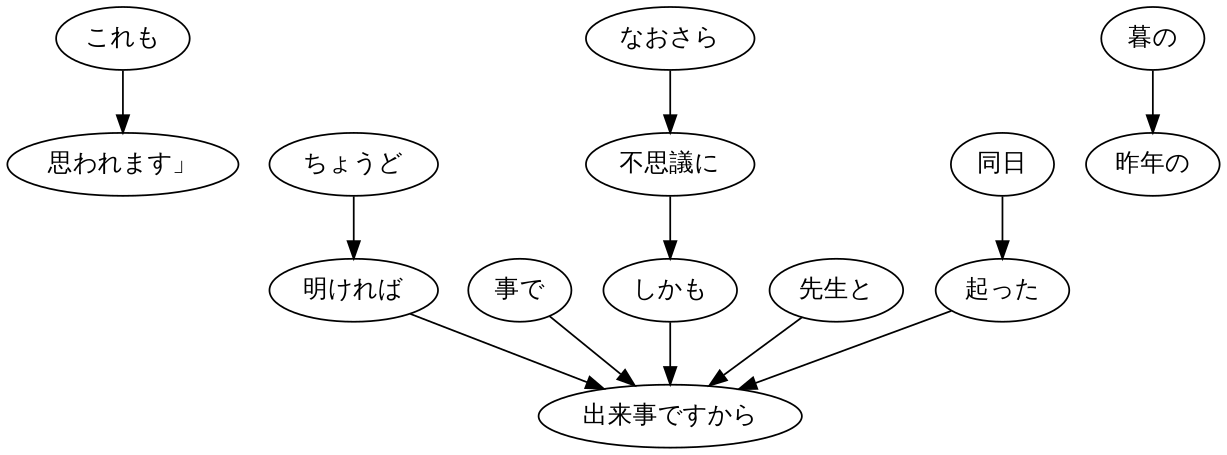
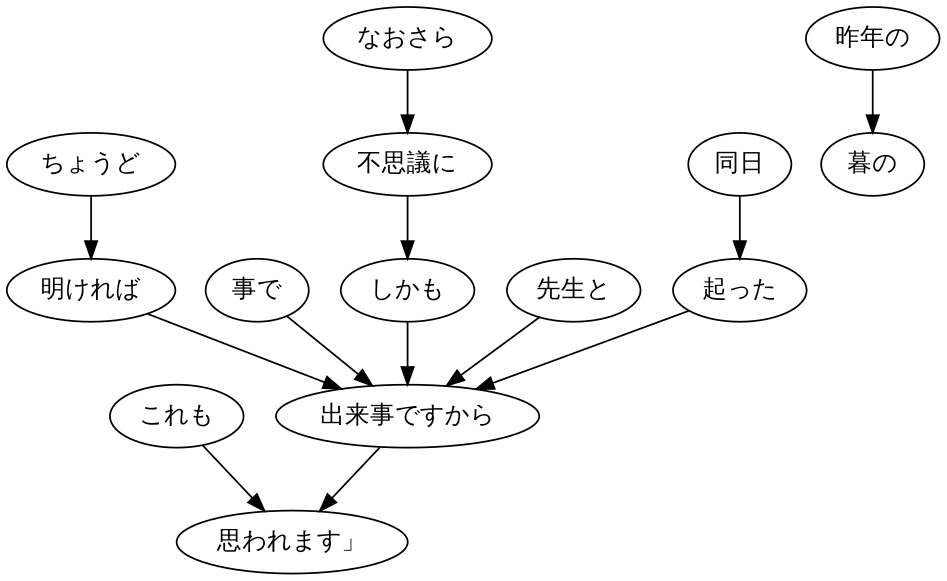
(1153, 93) -> (873, 93)
none -> (356, 473)
